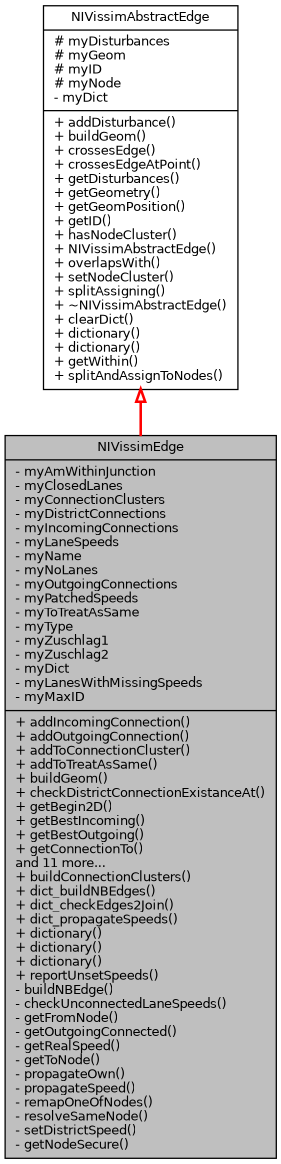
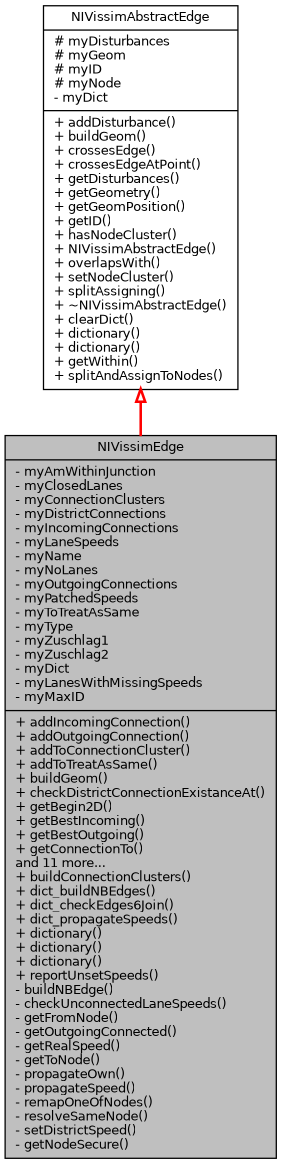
(95, 906) -> (95, 906)
